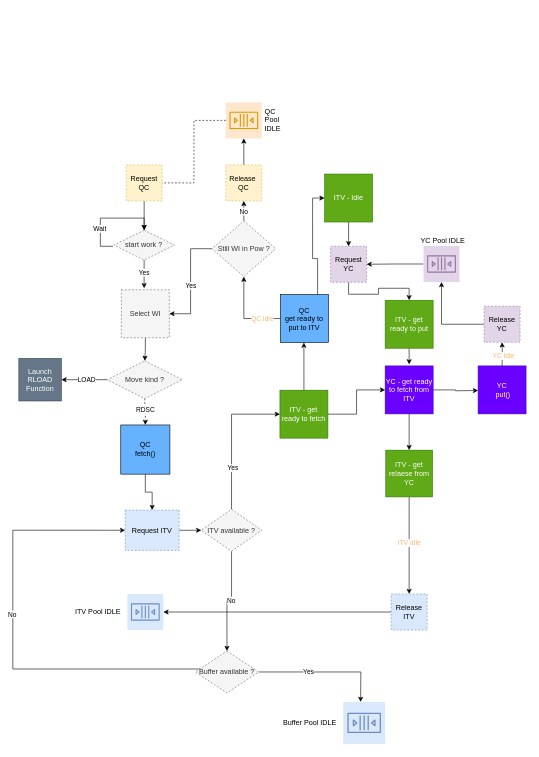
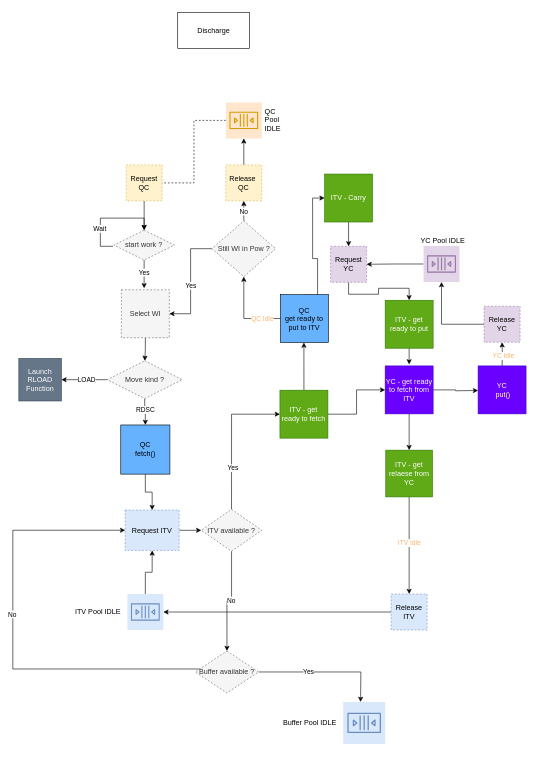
none -> (214, 30)
(349, 198) -> (349, 198)
(145, 412) -> (145, 412)
none -> (145, 573)
